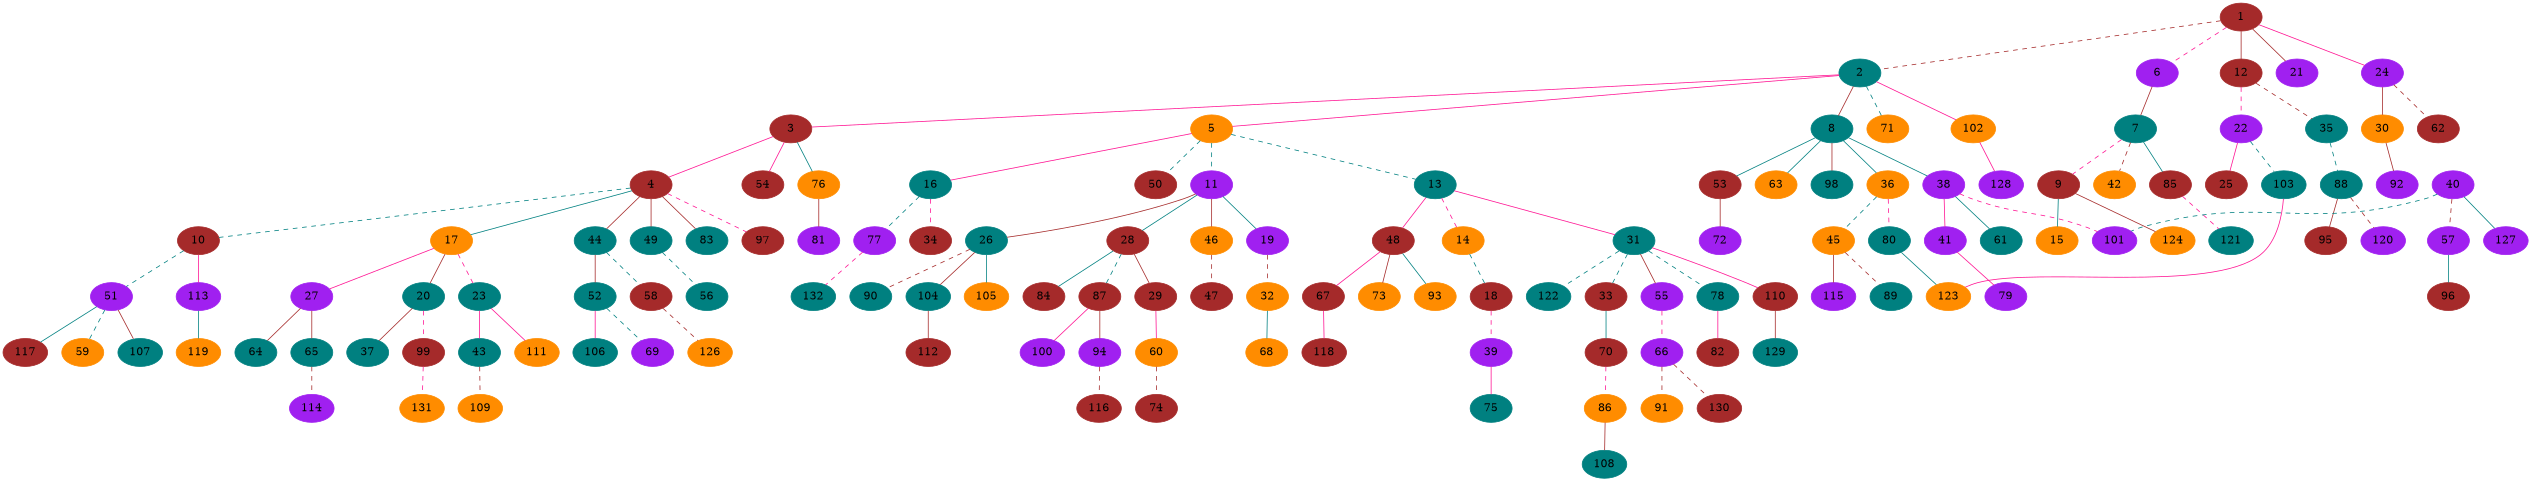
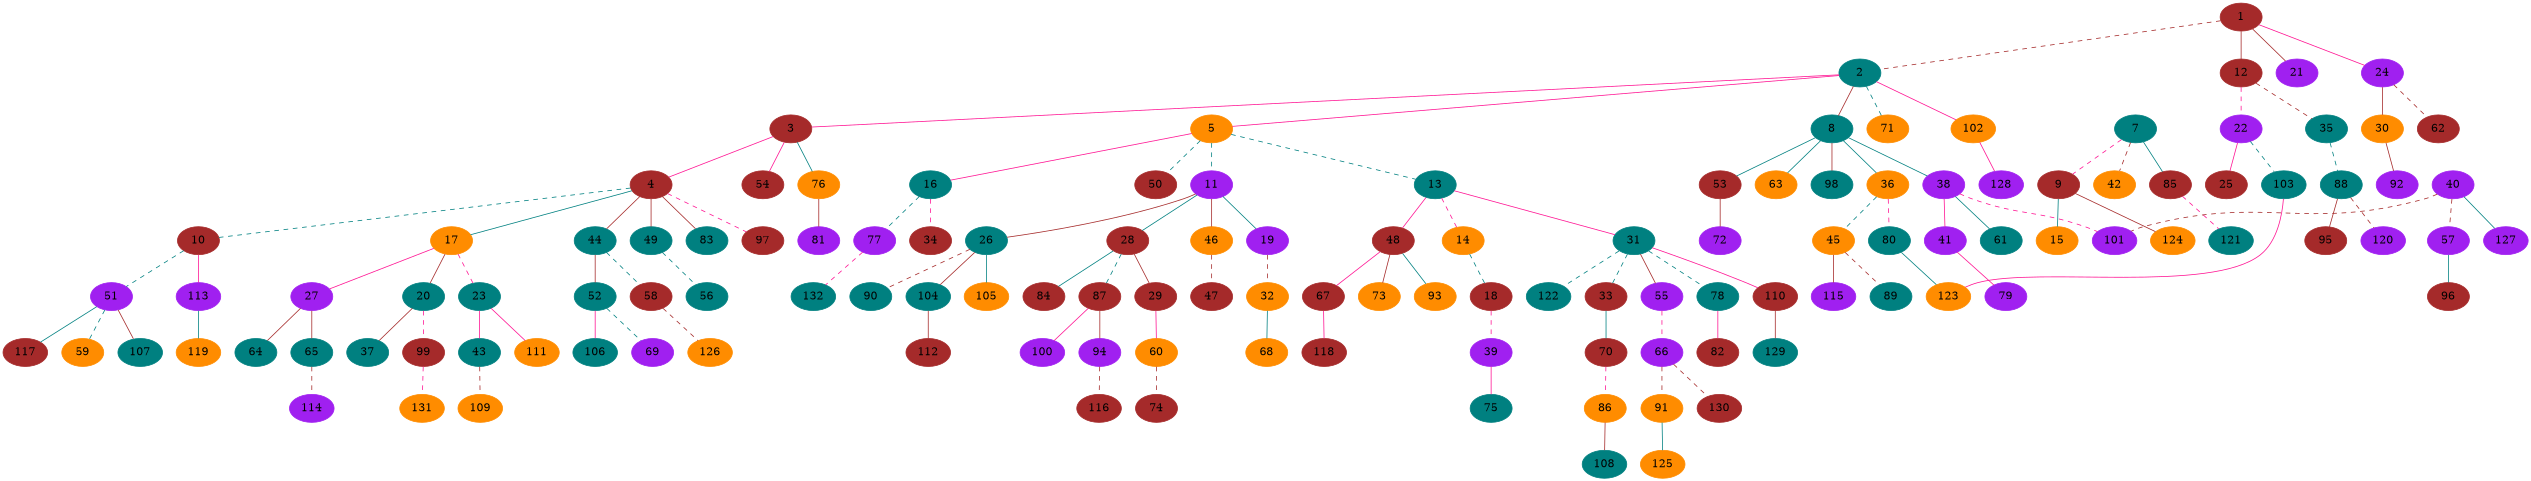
(2157, 73) -> none
(2292, 213) -> (2292, 213)
none -> (1663, 464)
